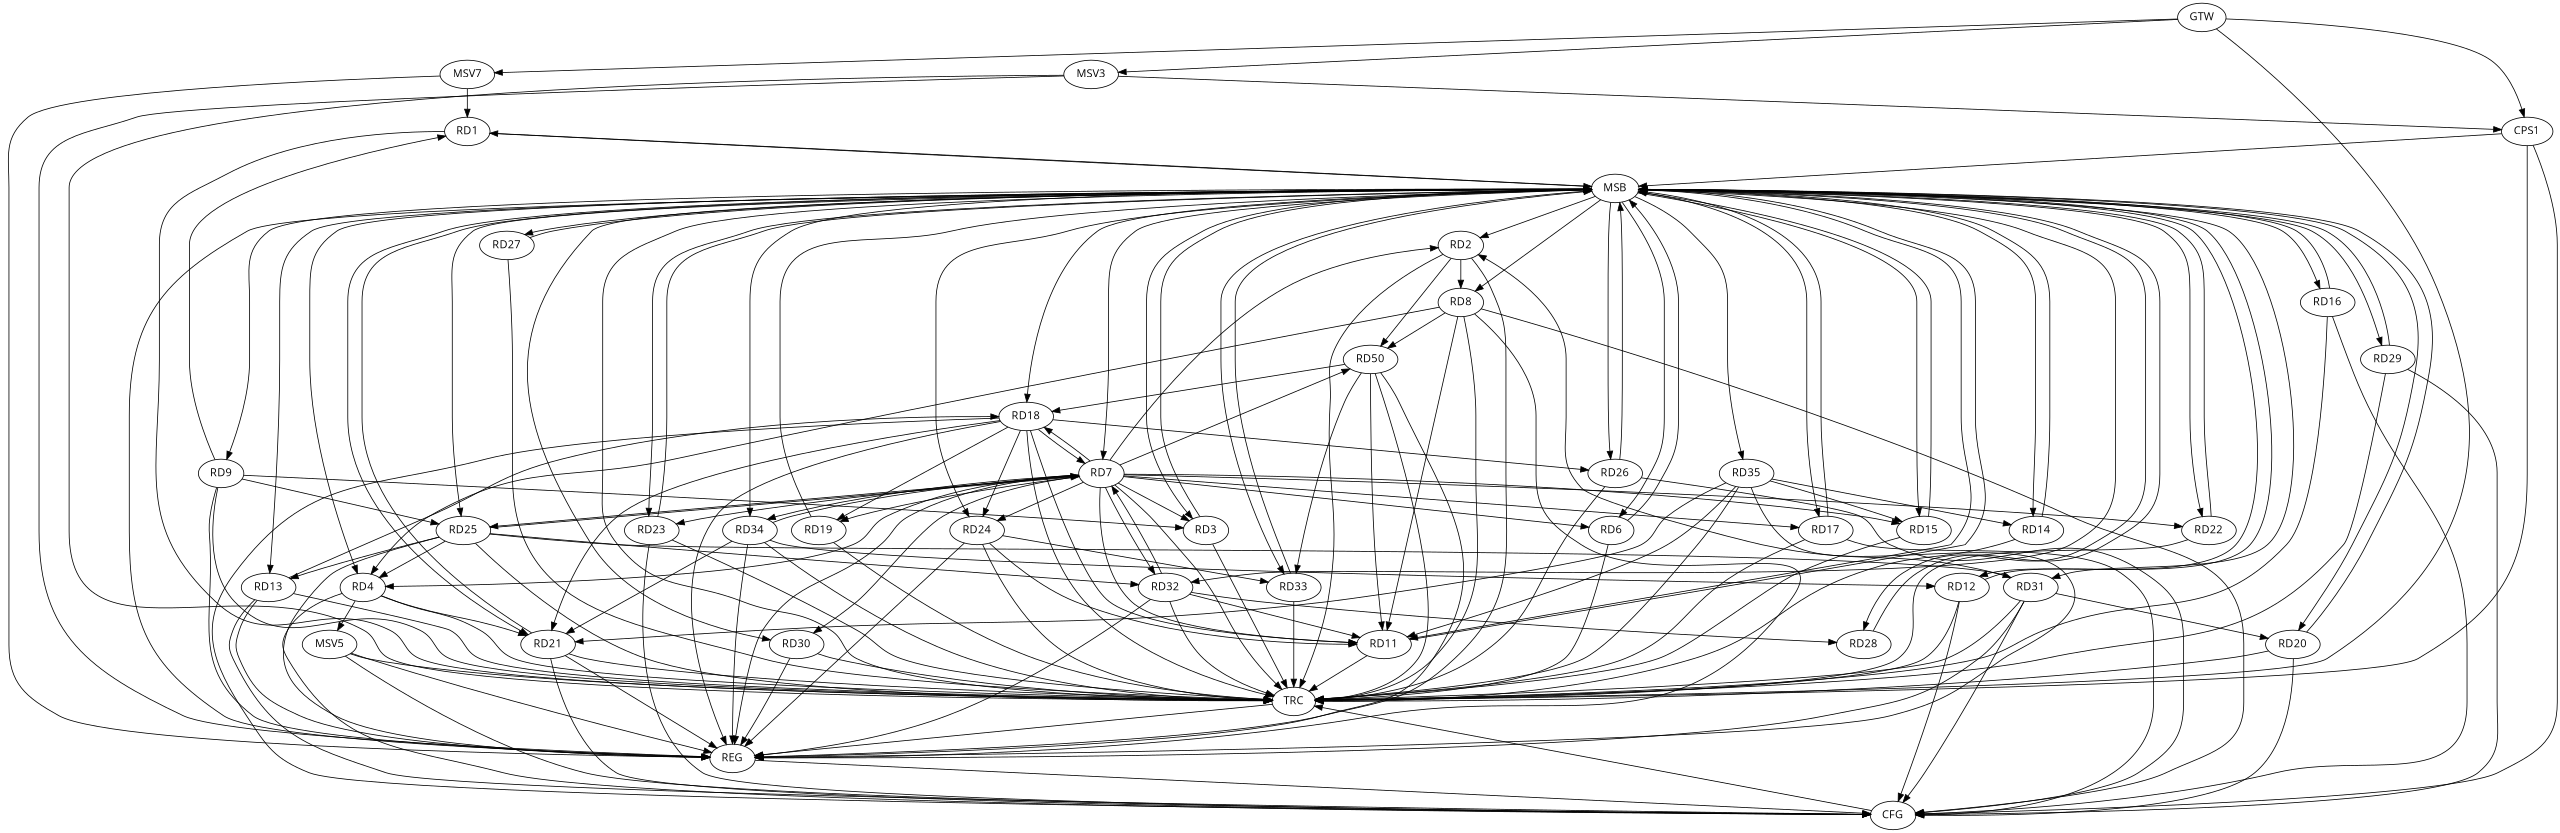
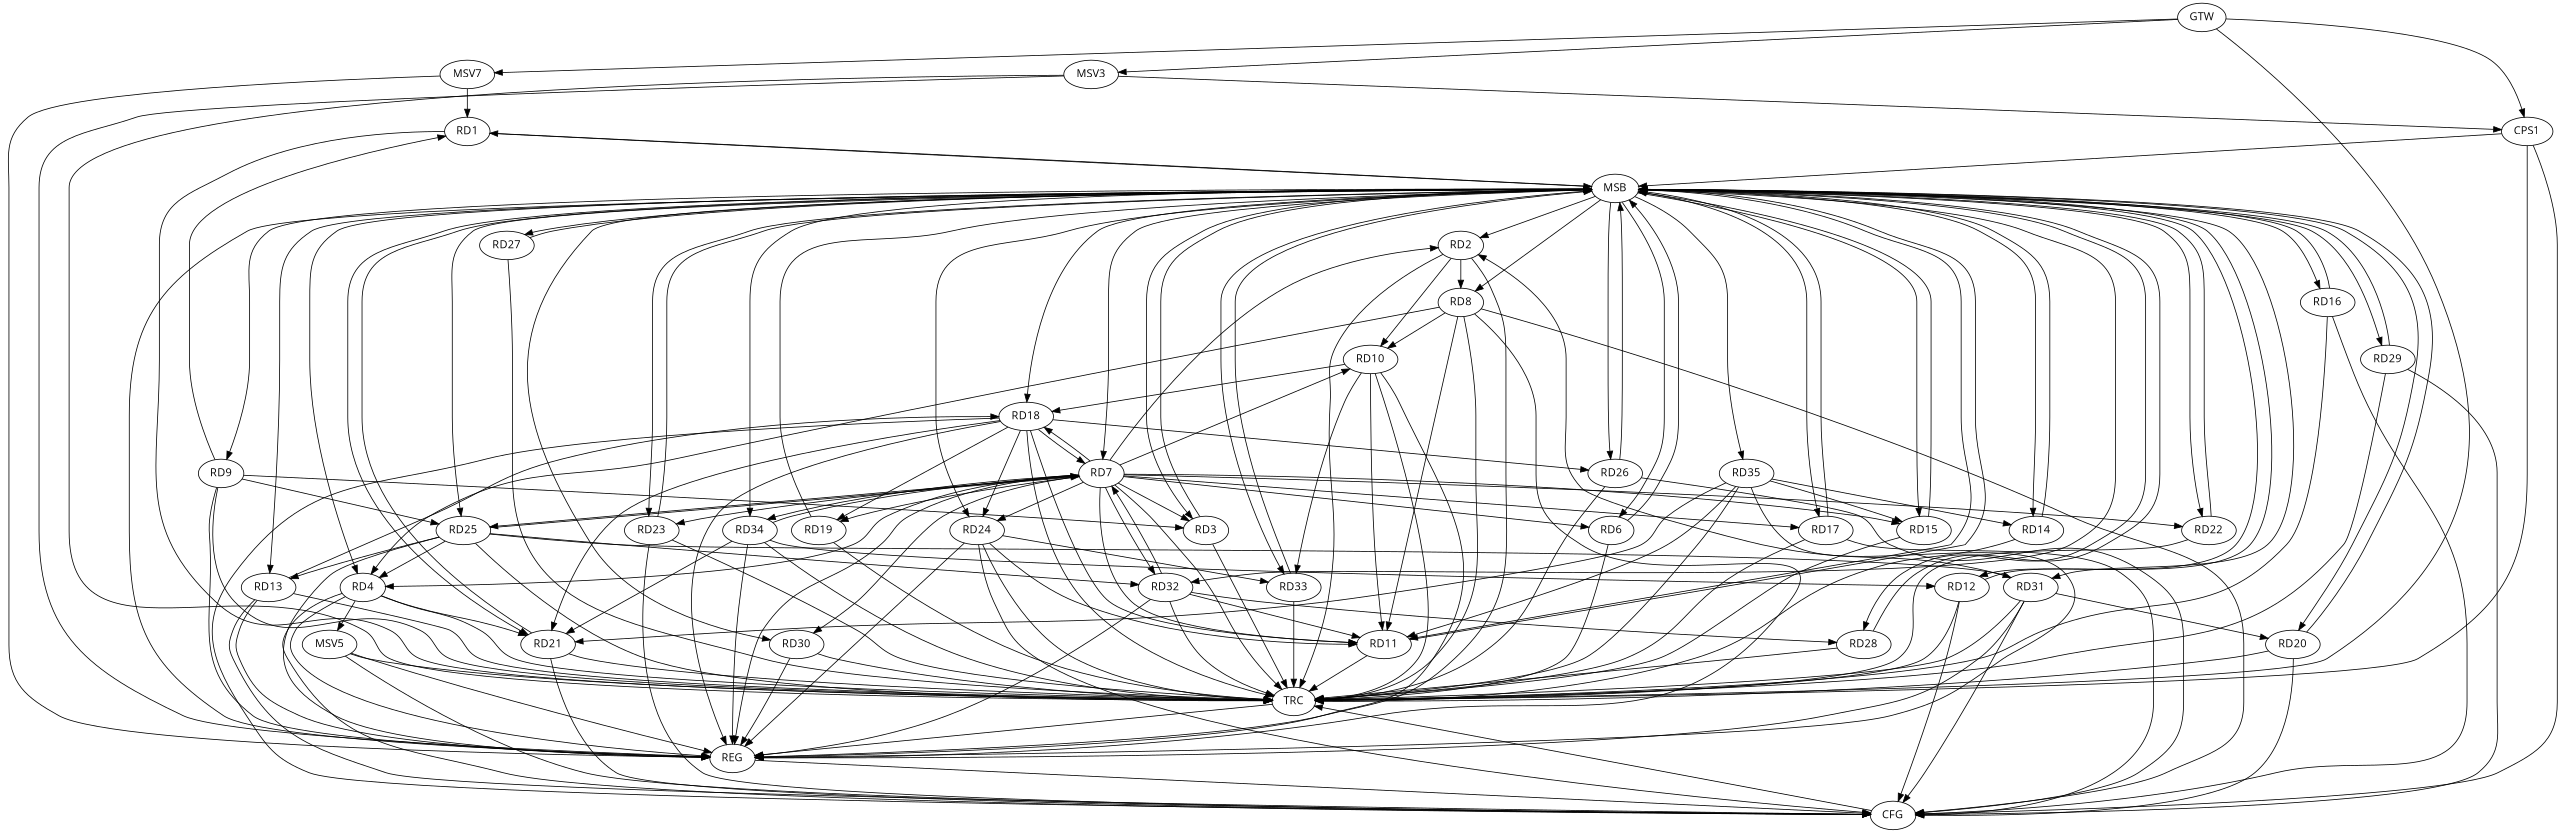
(621, 259) -> (1709, 661)
(1371, 359) -> (1371, 359)
(637, 700) -> (447, 722)
none -> (1402, 758)
